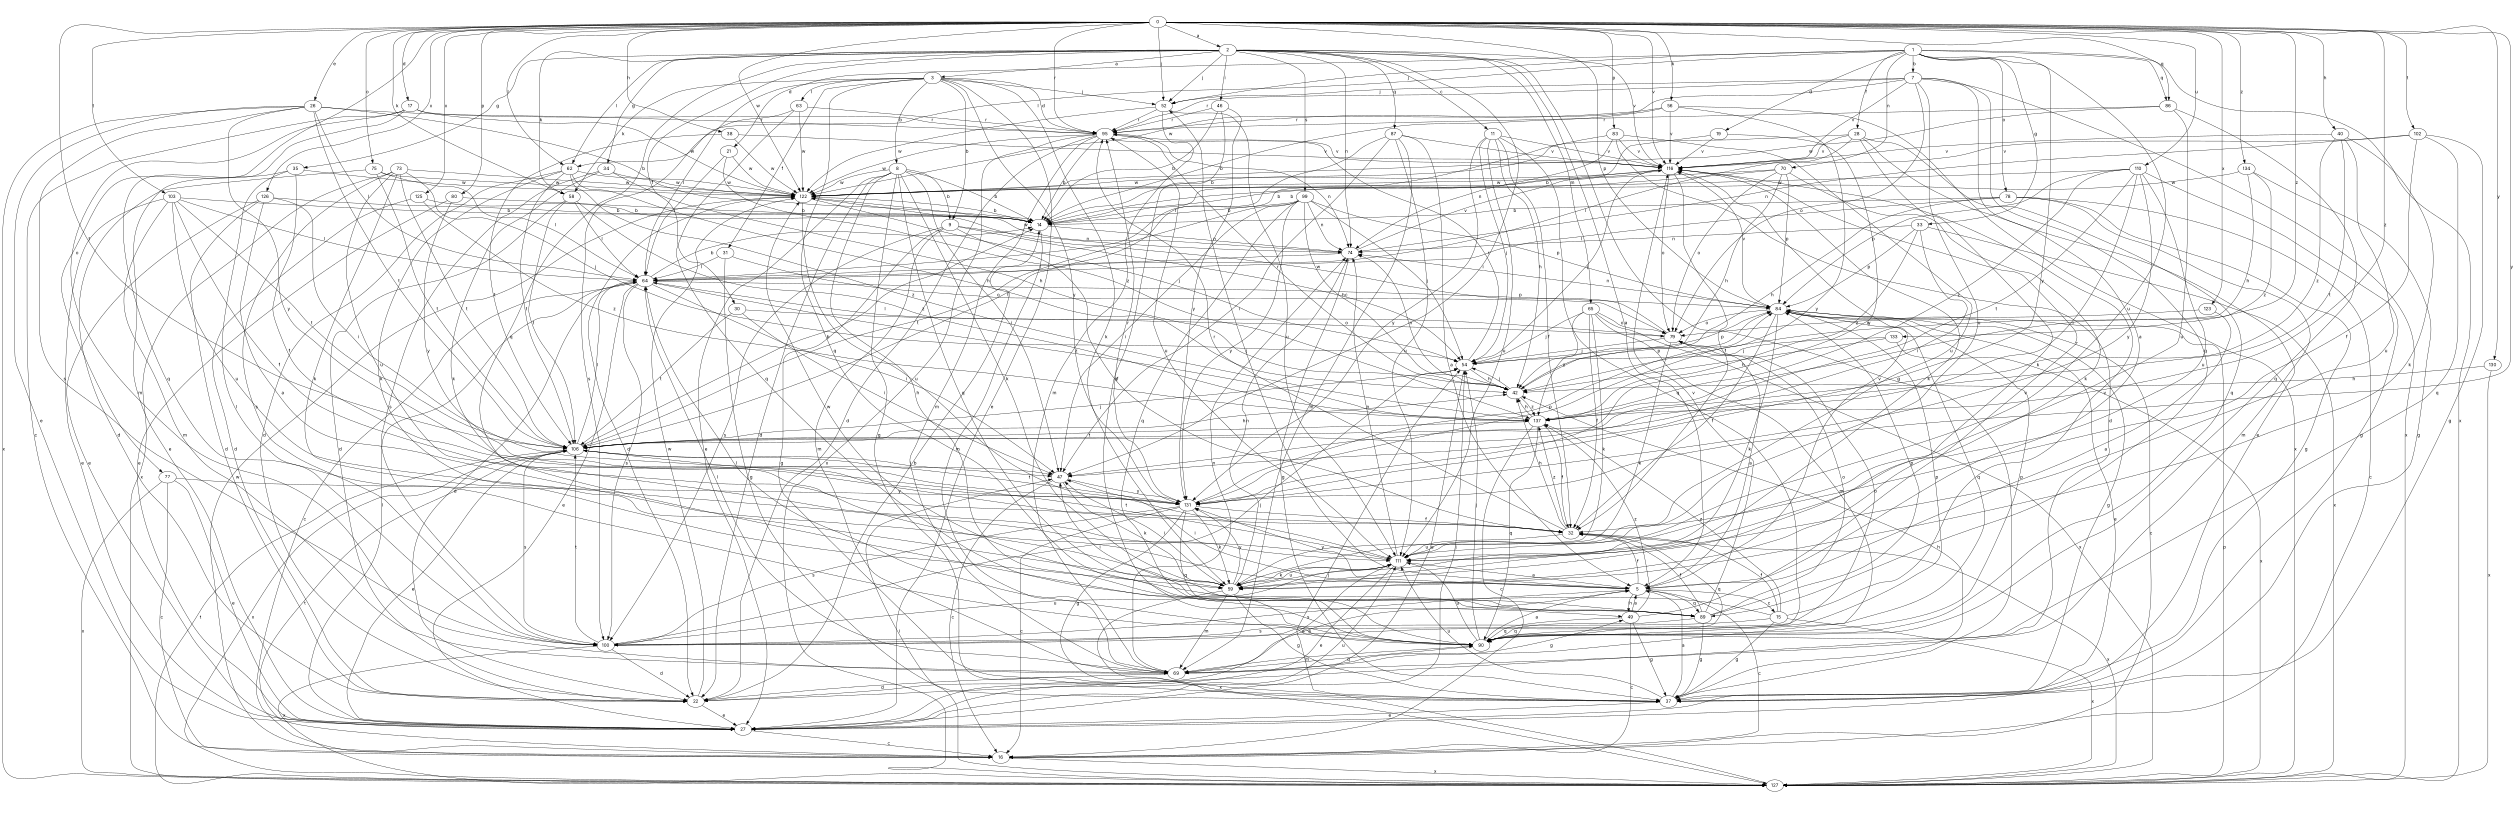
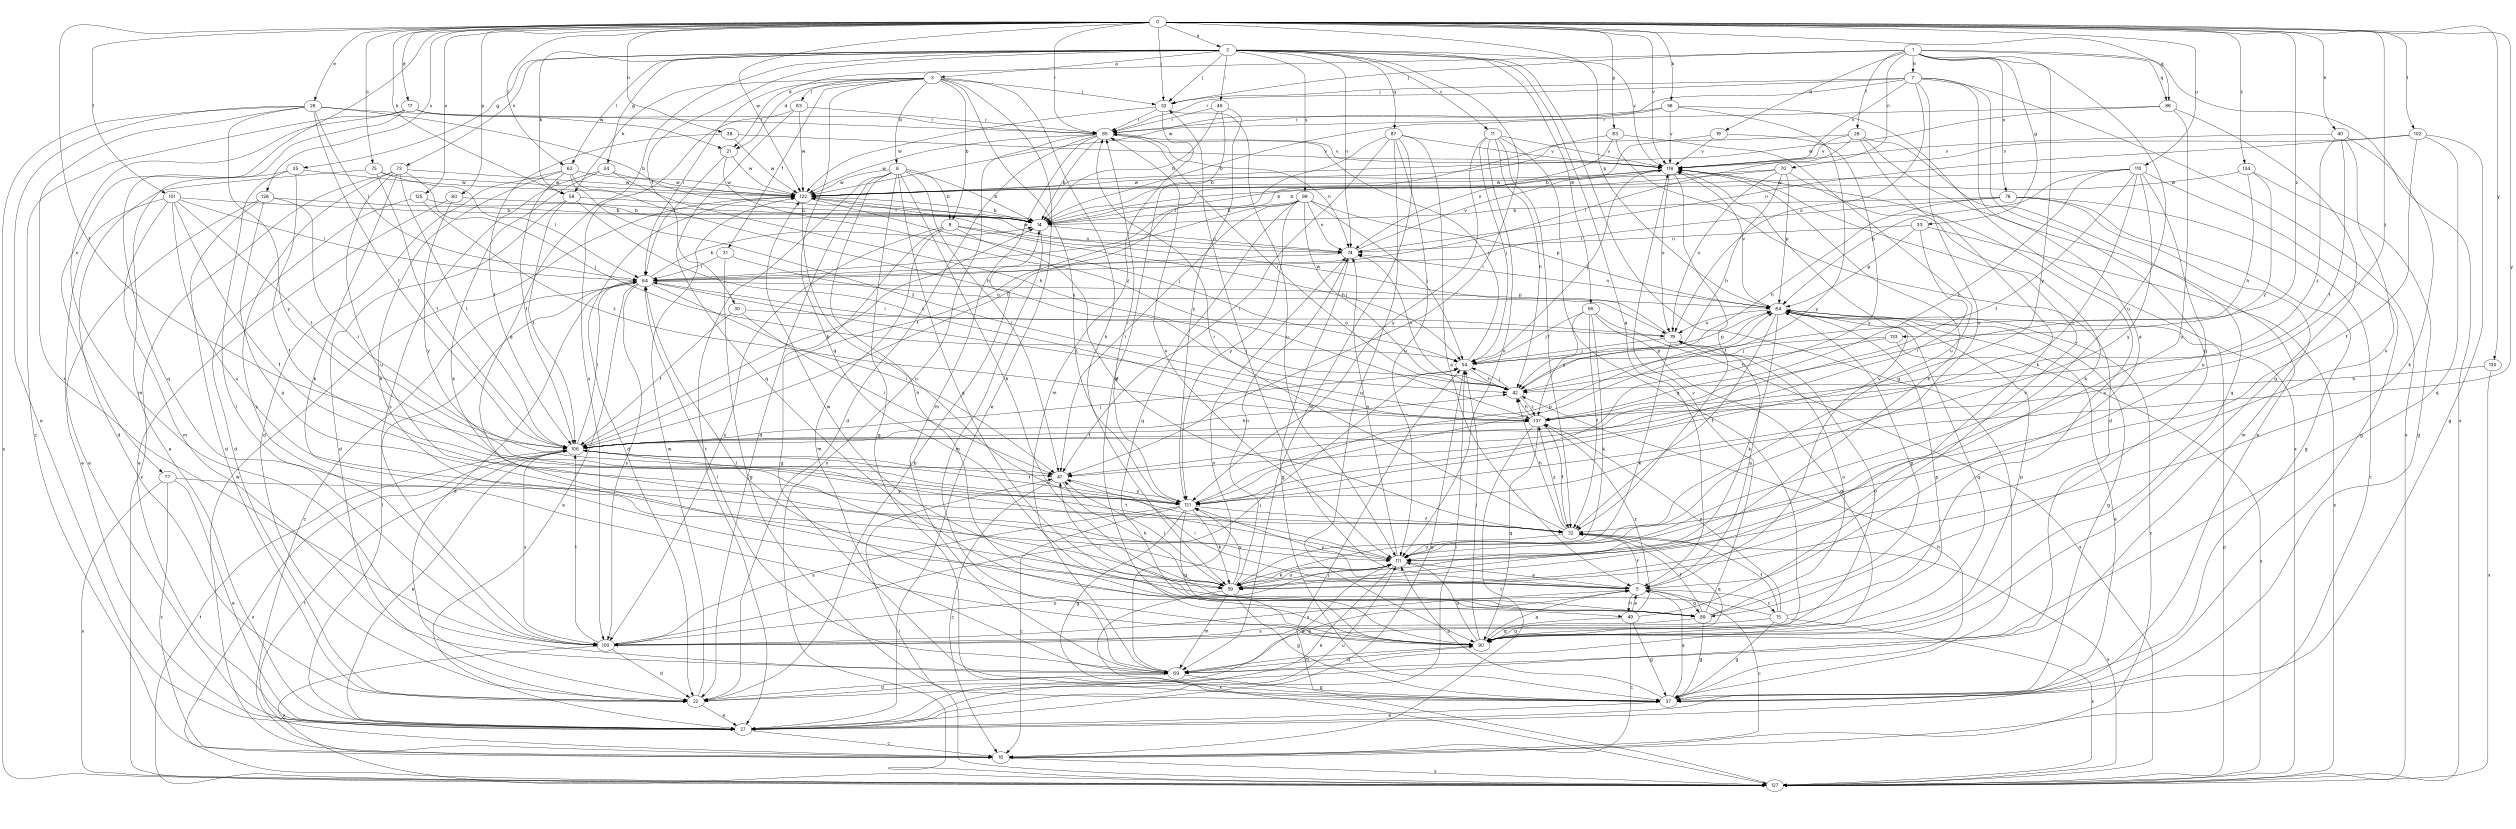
none -> (793, 53)
(1236, 89) -> none
(1035, 92) -> (804, 90)
(611, 124) -> (569, 120)
(1636, 156) -> none
(172, 197) -> (172, 197)
(602, 242) -> (782, 208)
(1347, 295) -> (1347, 295)
(2208, 309) -> none
(1630, 328) -> none
(1765, 353) -> none
(706, 449) -> (706, 449)
none -> (1344, 459)
(1842, 491) -> (1842, 491)
(1360, 660) -> (1385, 694)
